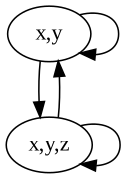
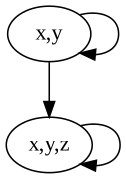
(60, 97) -> none
